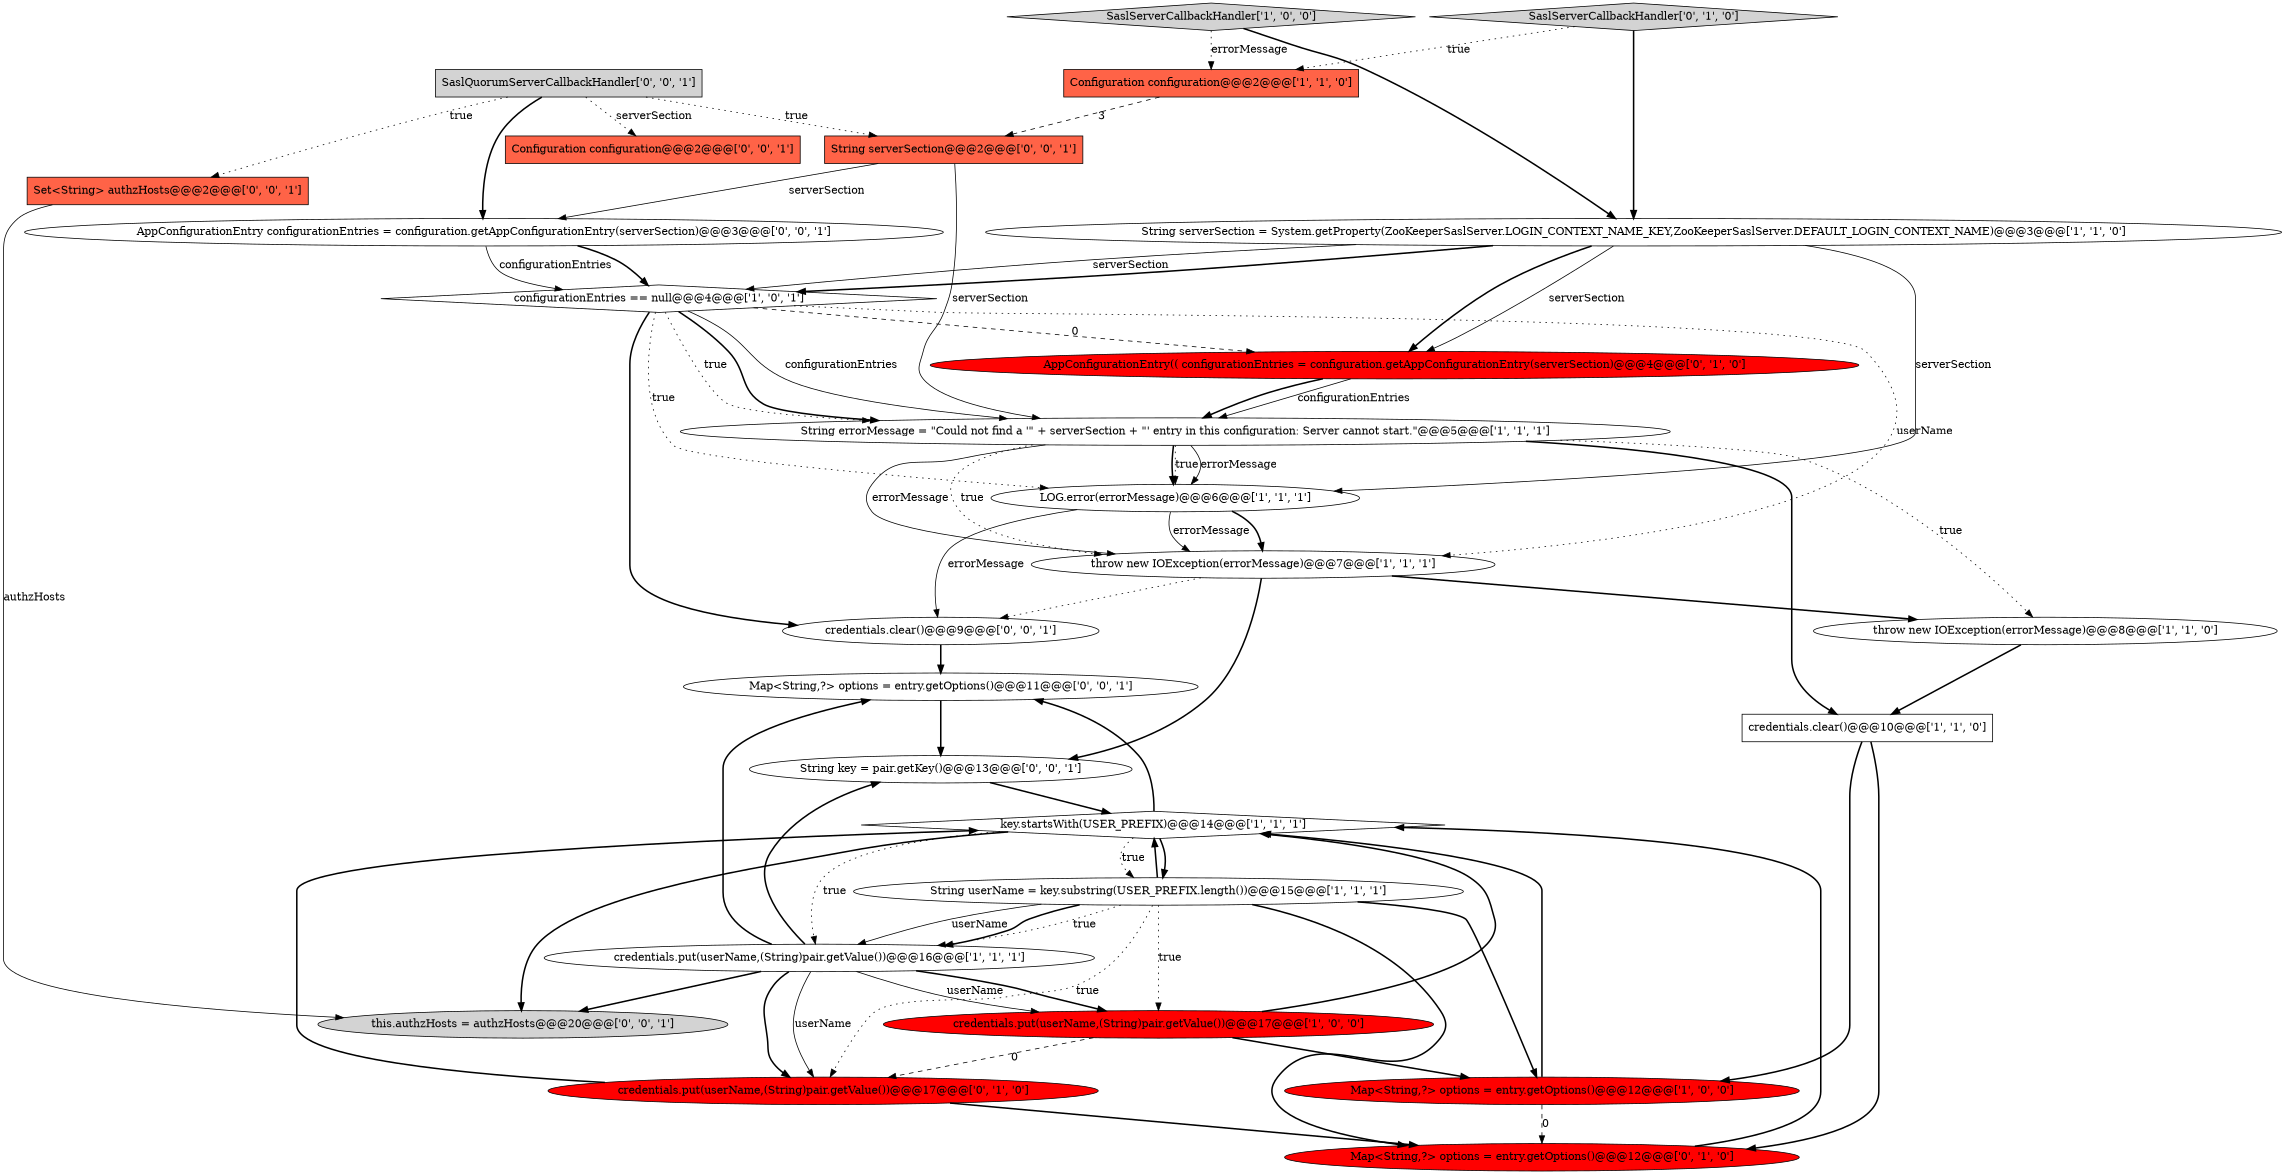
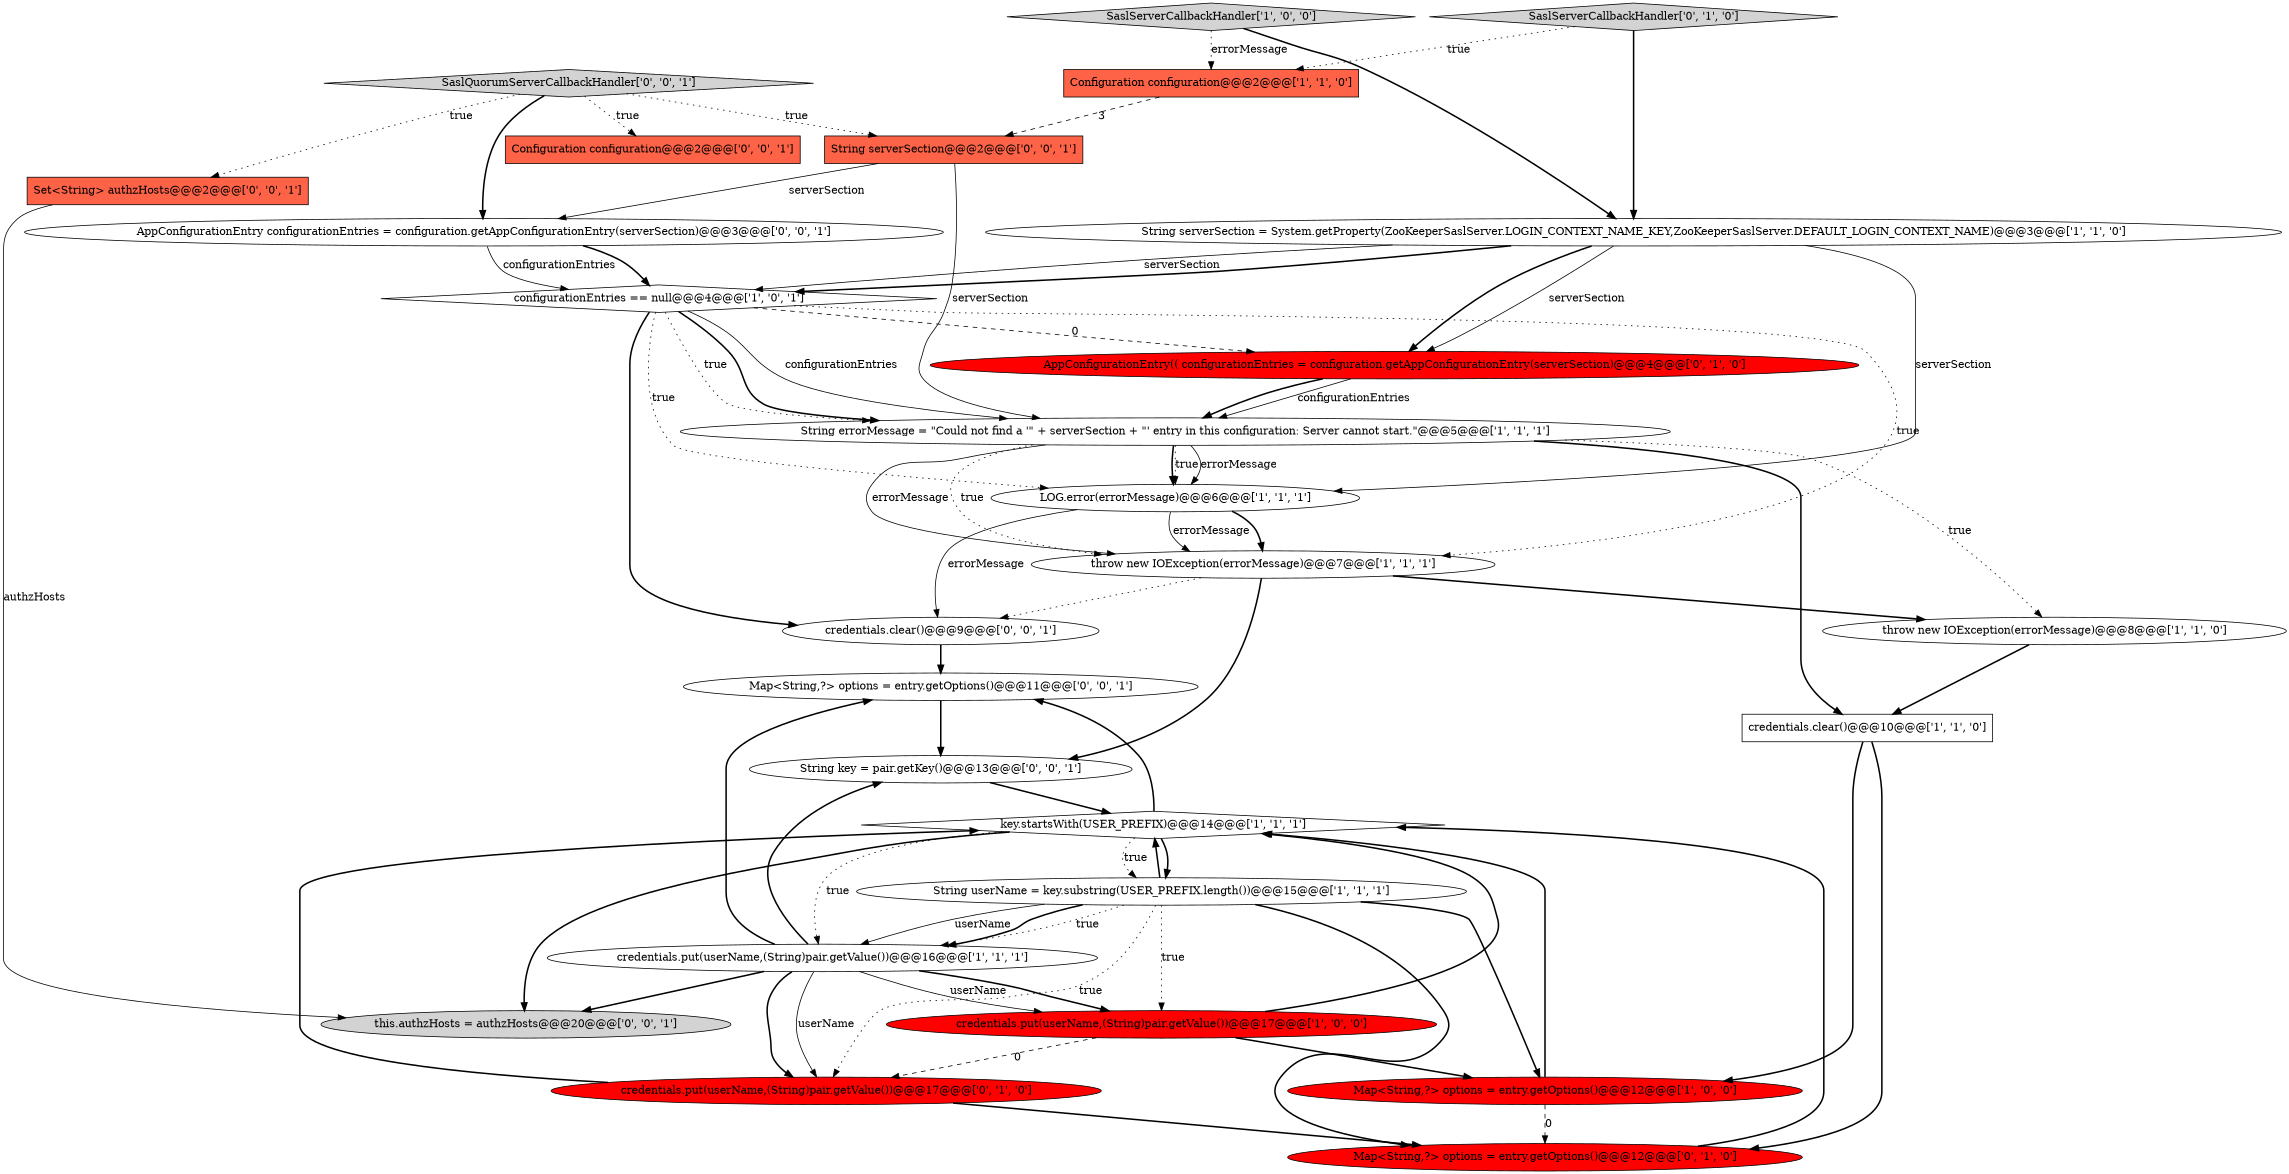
(569, 83) -> (569, 83)
(654, 116) -> (628, 116)
(1925, 432) -> (1908, 432)
